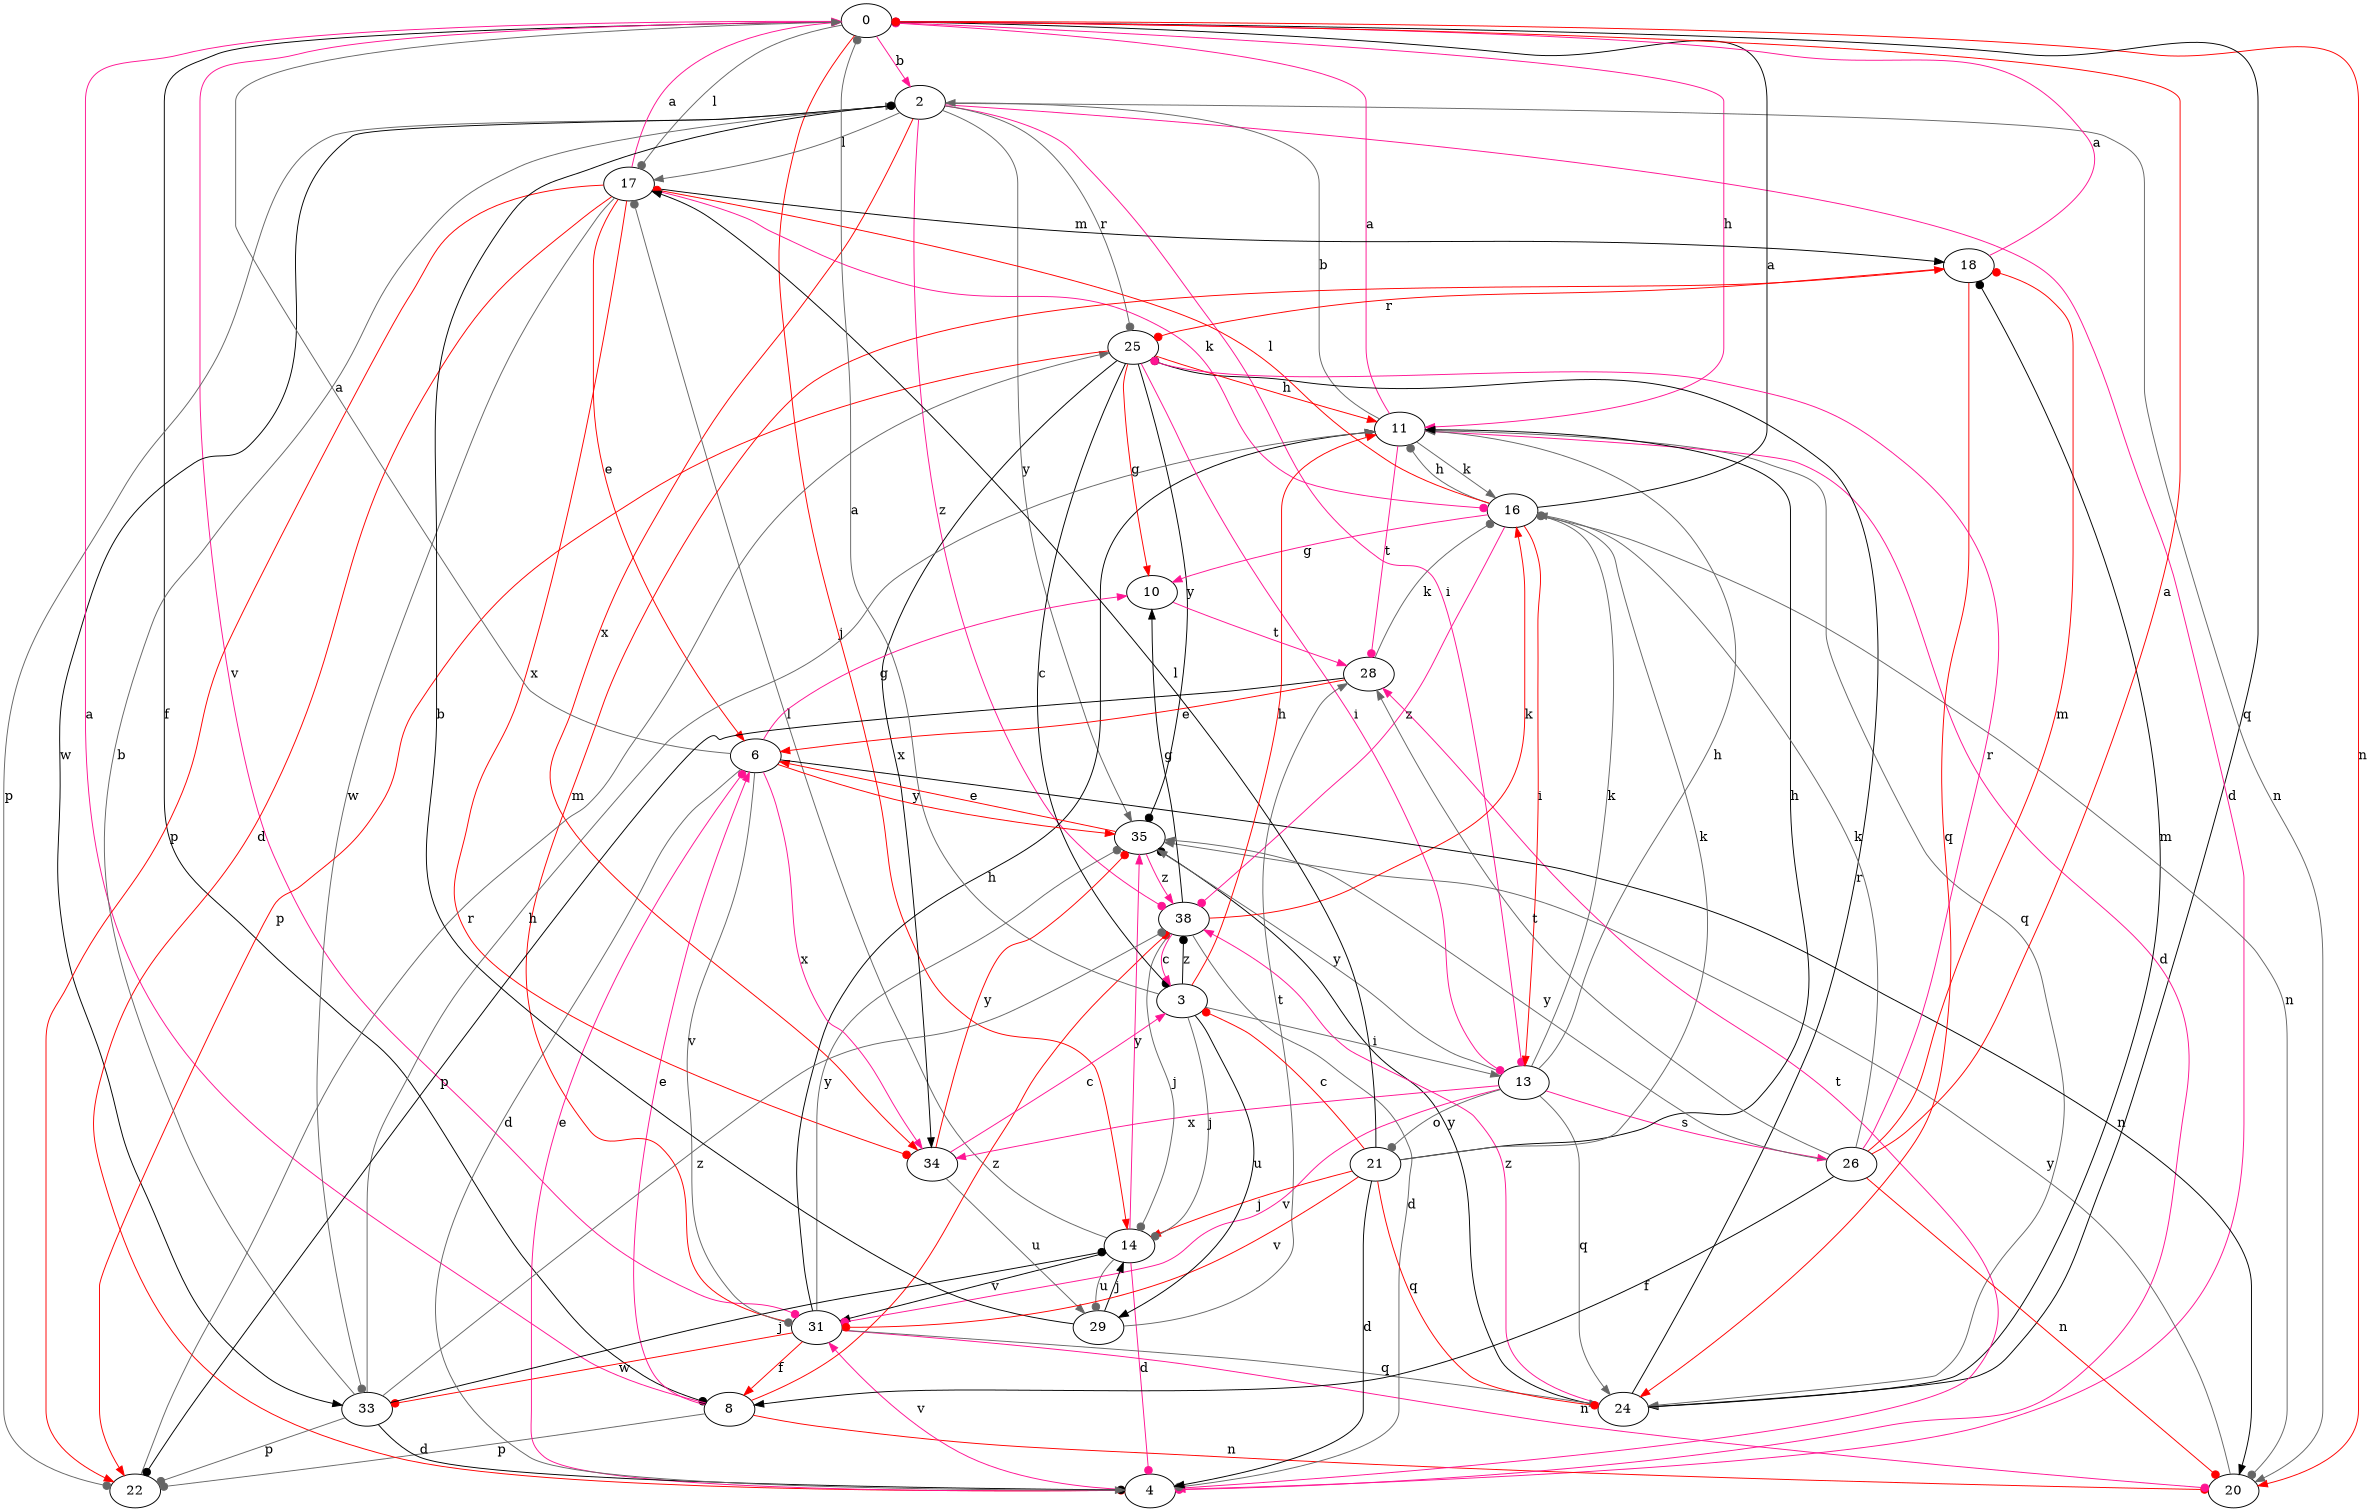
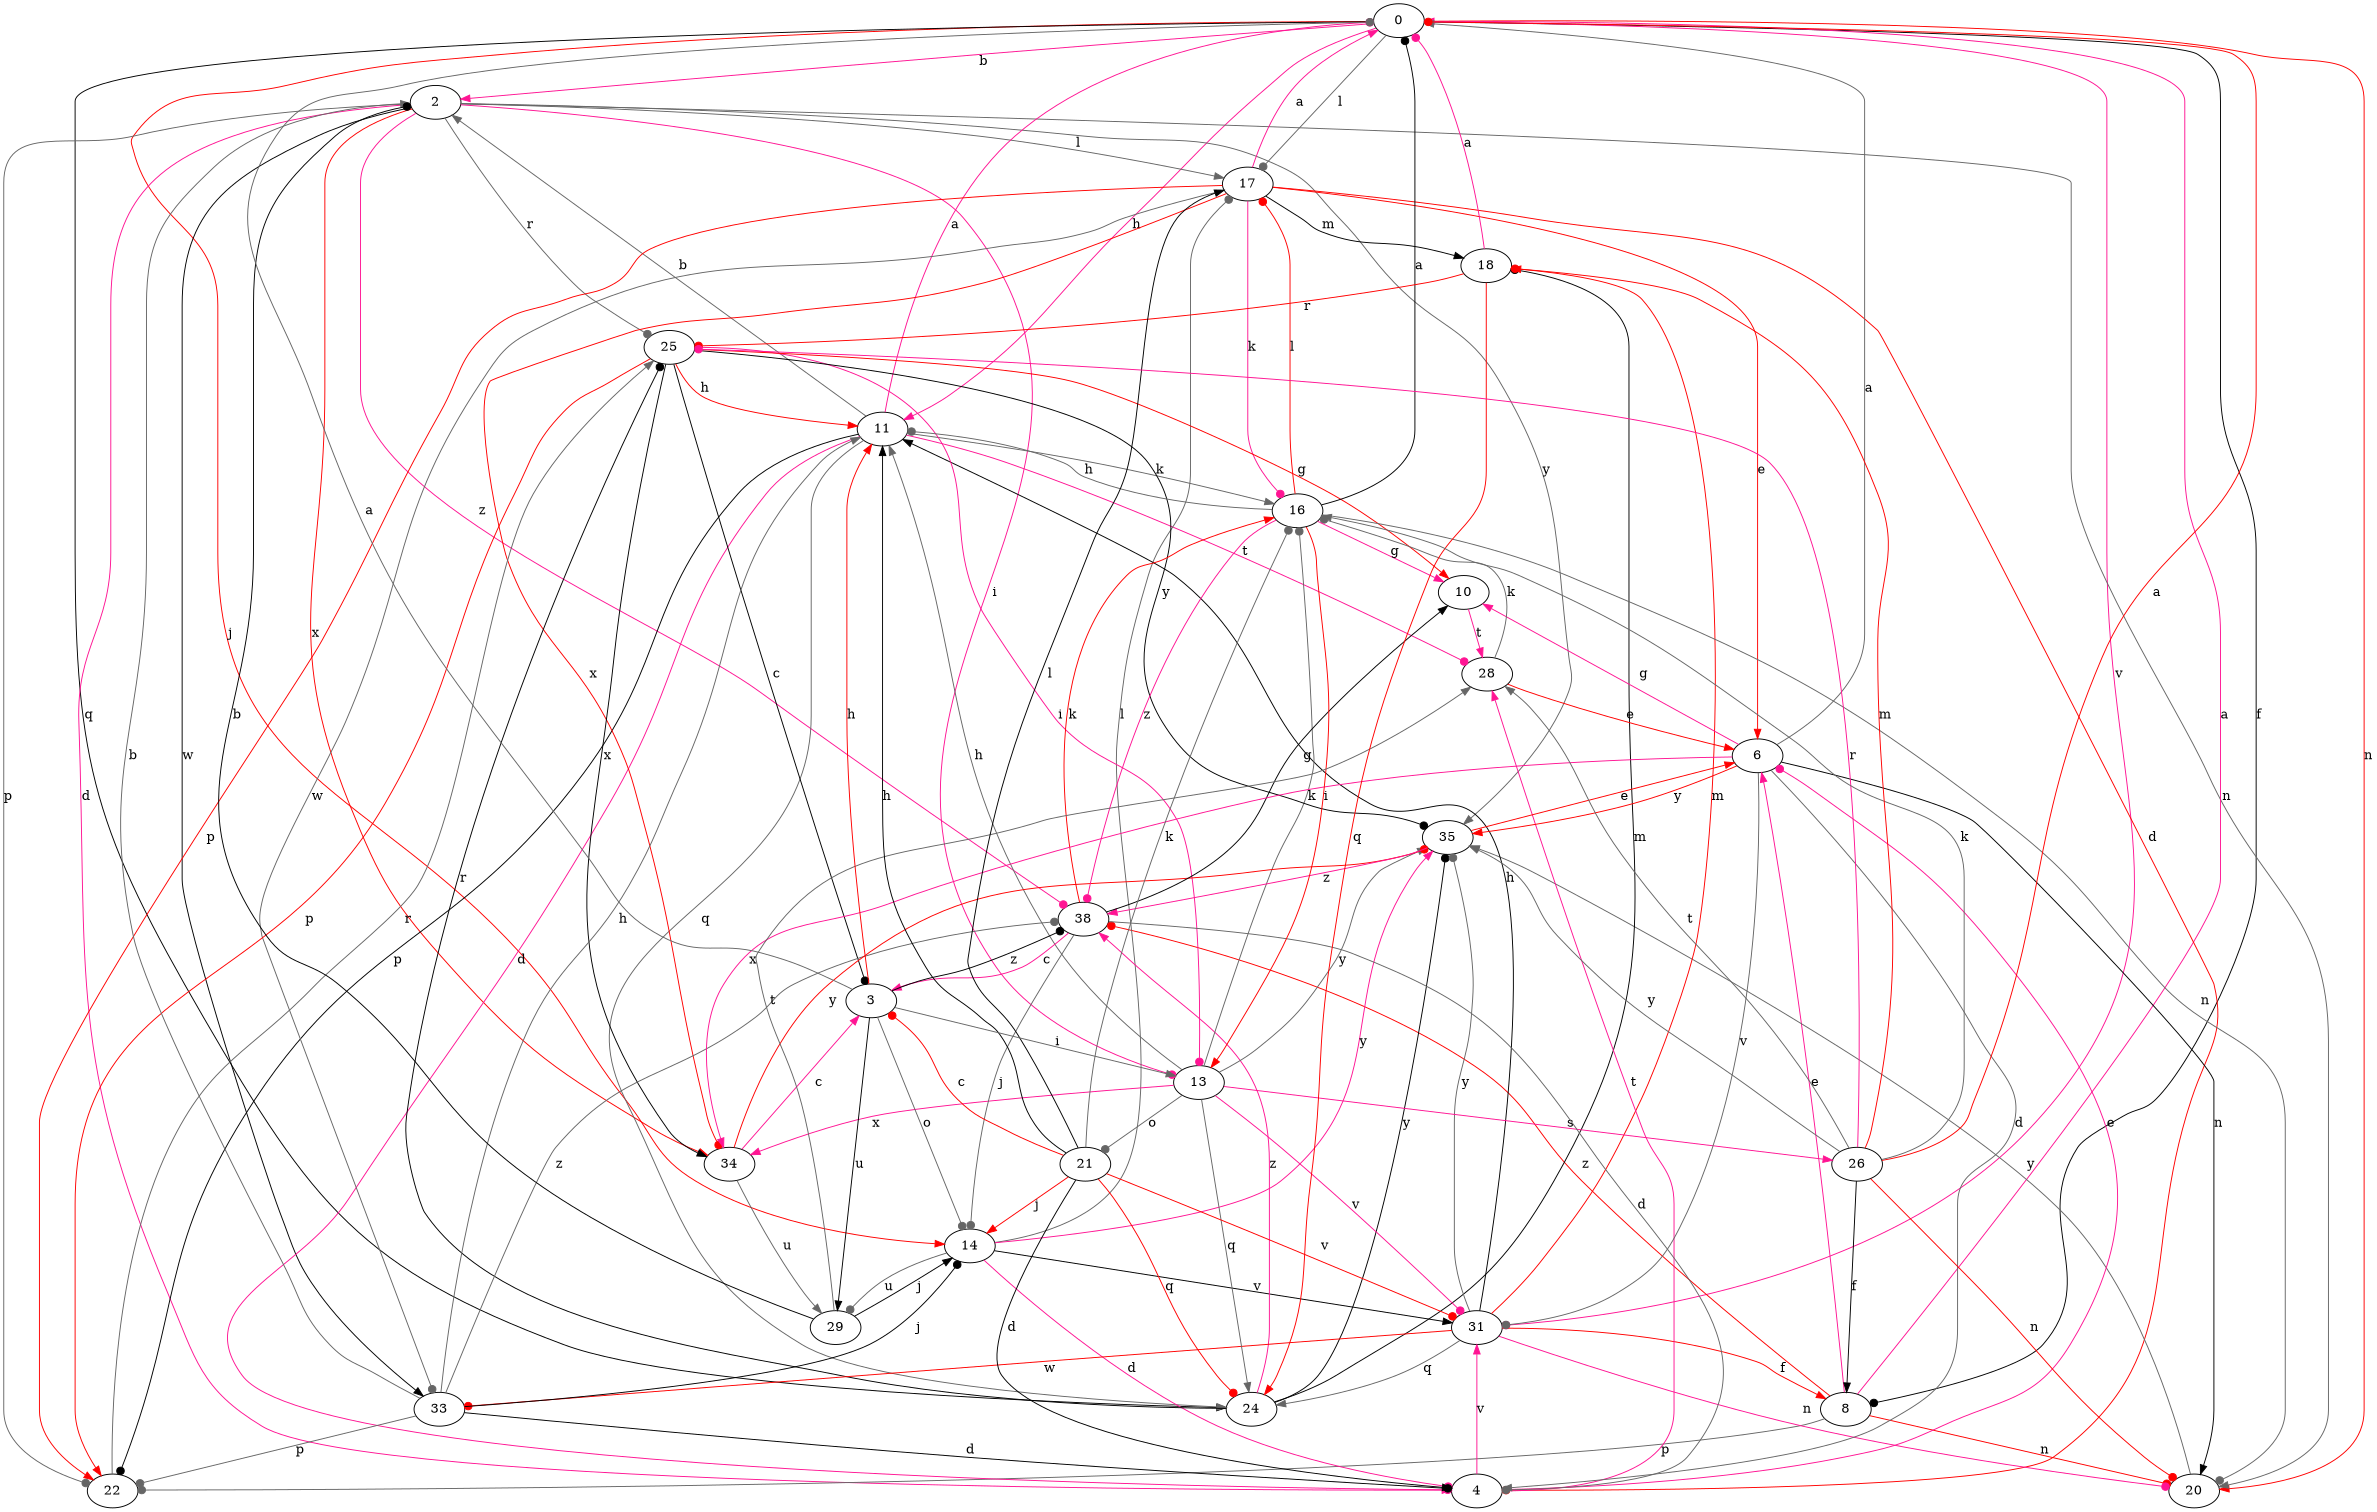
(614, 842) -> (442, 915)
(1211, 1123) -> (927, 1123)
